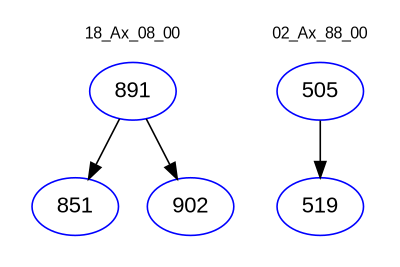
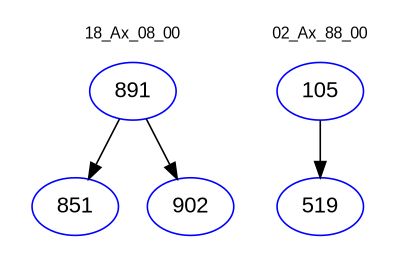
(320, 91) -> (320, 91)
